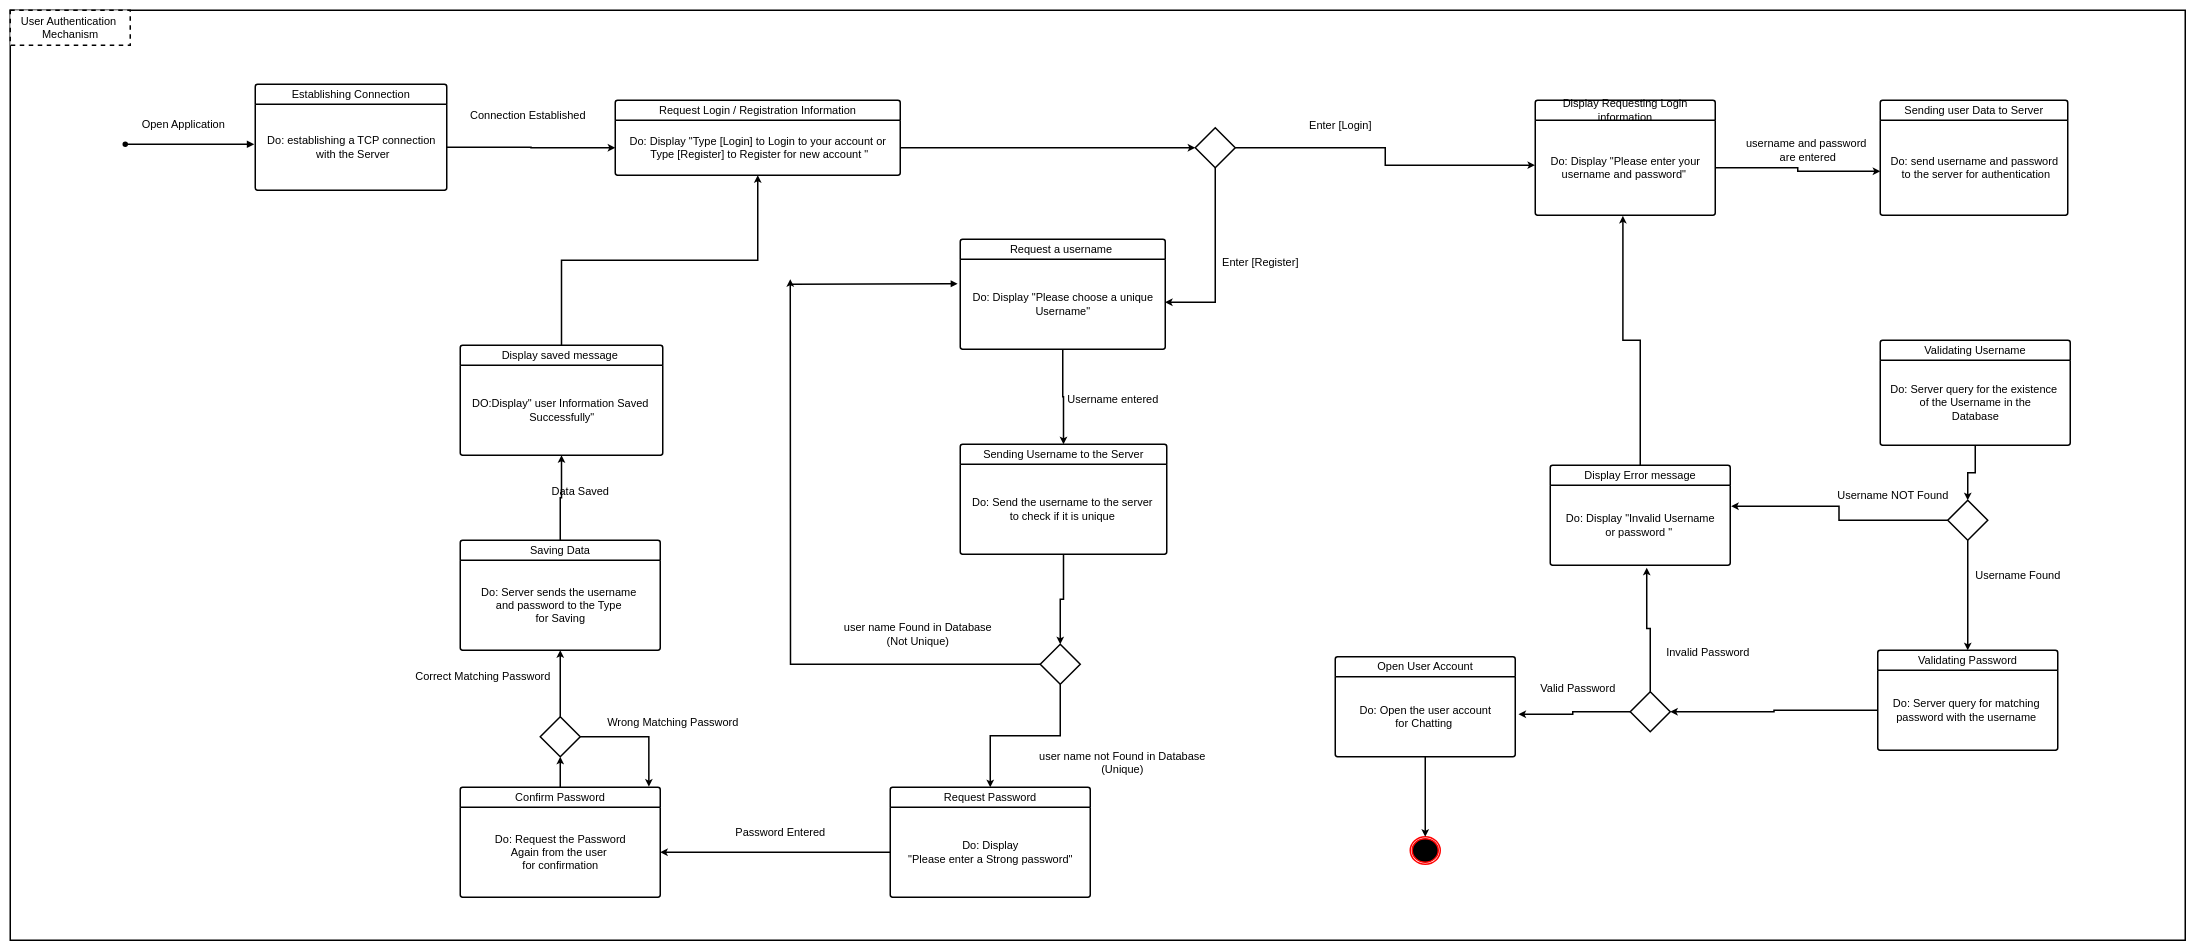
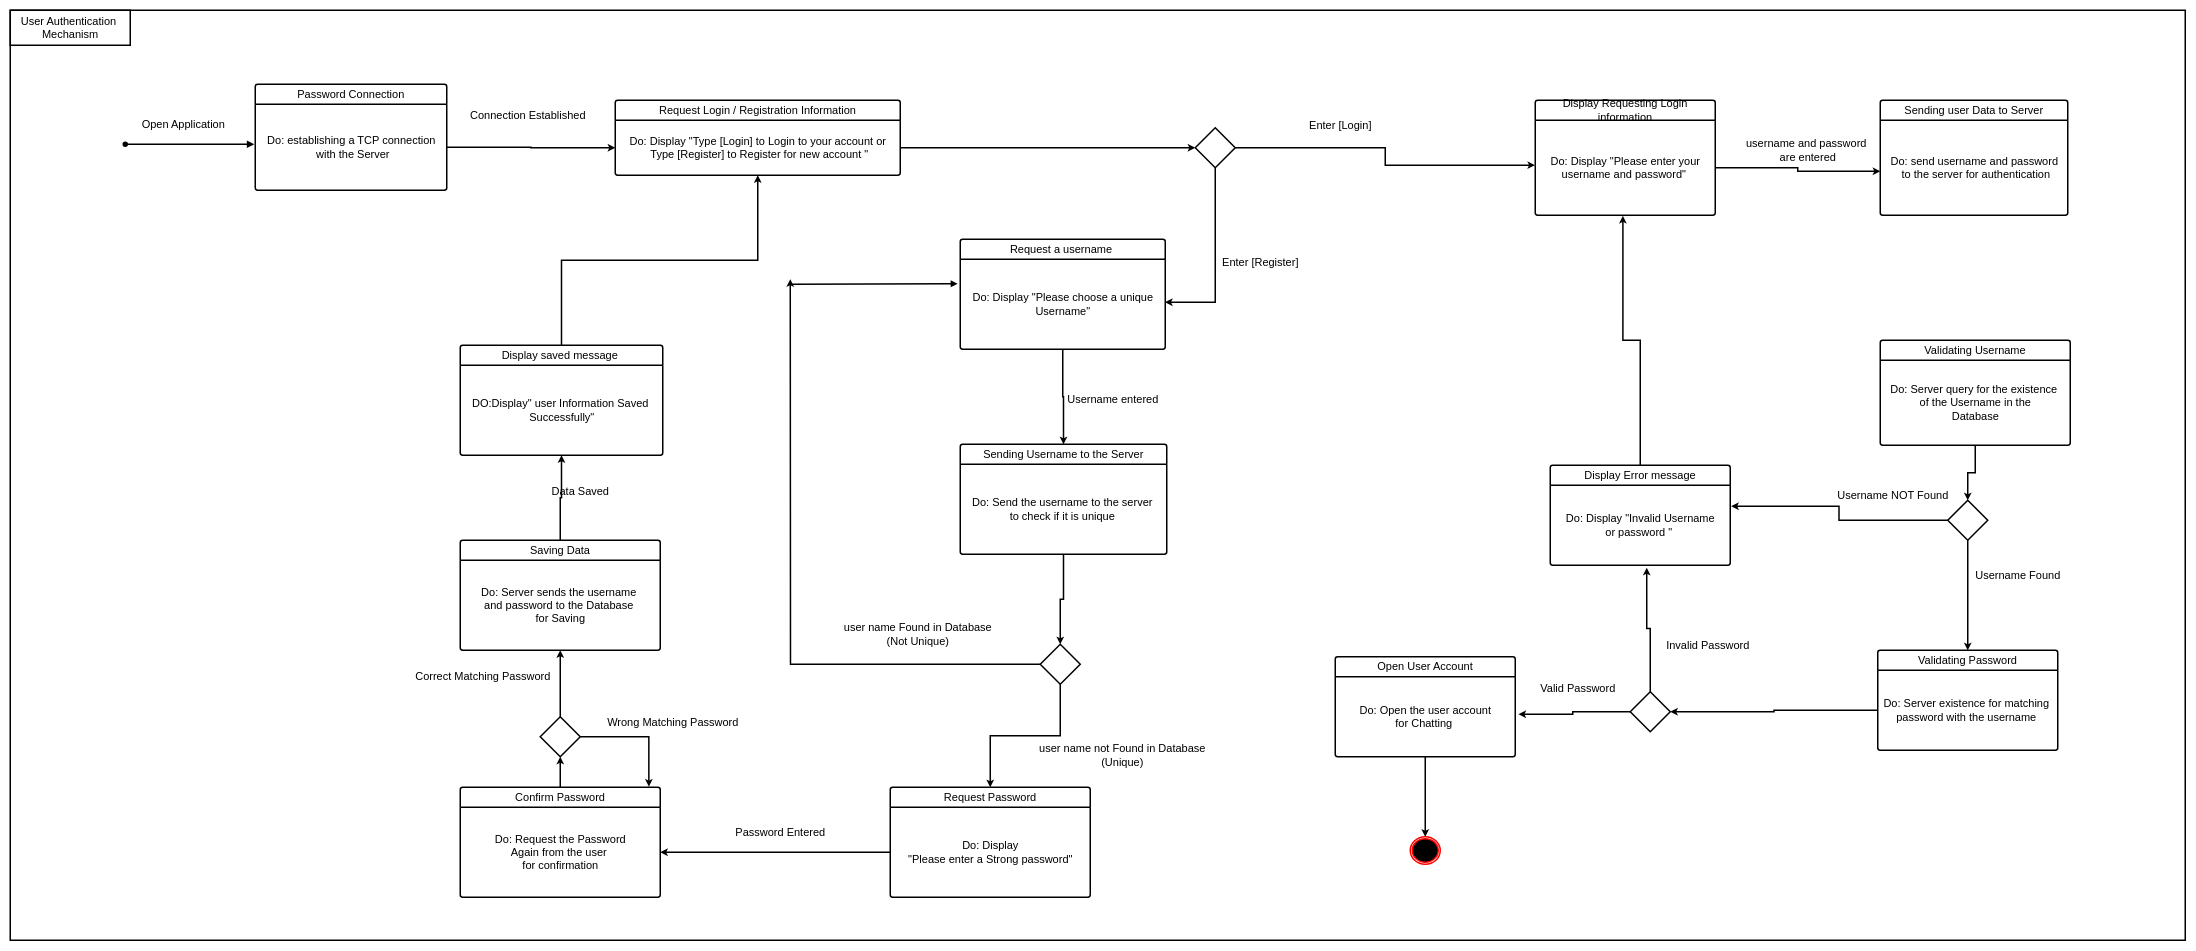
(70, 28) -> (70, 28)
(351, 94) -> (351, 94)
(561, 605) -> (561, 605)
(1708, 653) -> (1708, 645)
(1968, 710) -> (1968, 710)
(1122, 763) -> (1122, 755)
